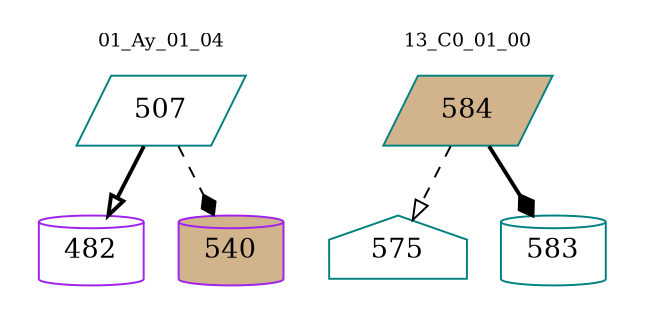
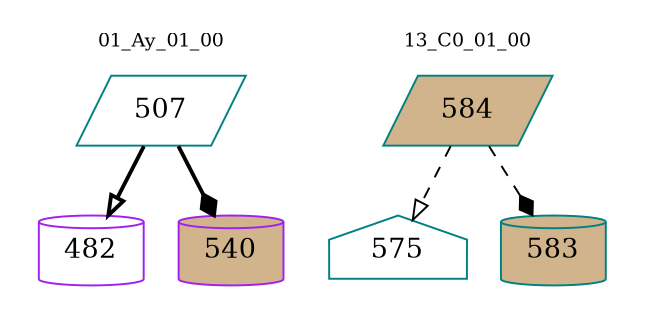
(161, 42) -> (161, 42)
(191, 170) -> (191, 170)
(504, 171) -> (504, 171)
(553, 250) -> (553, 250)
